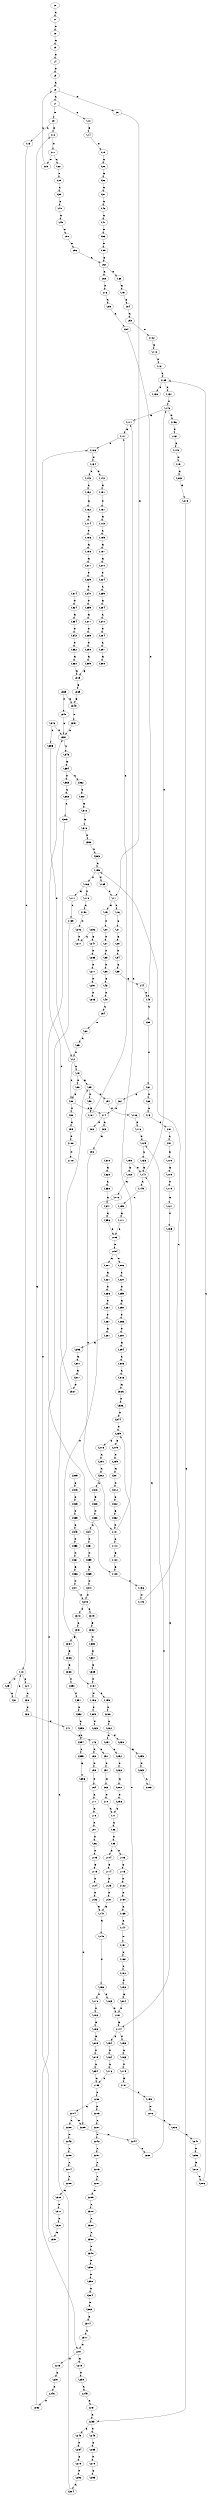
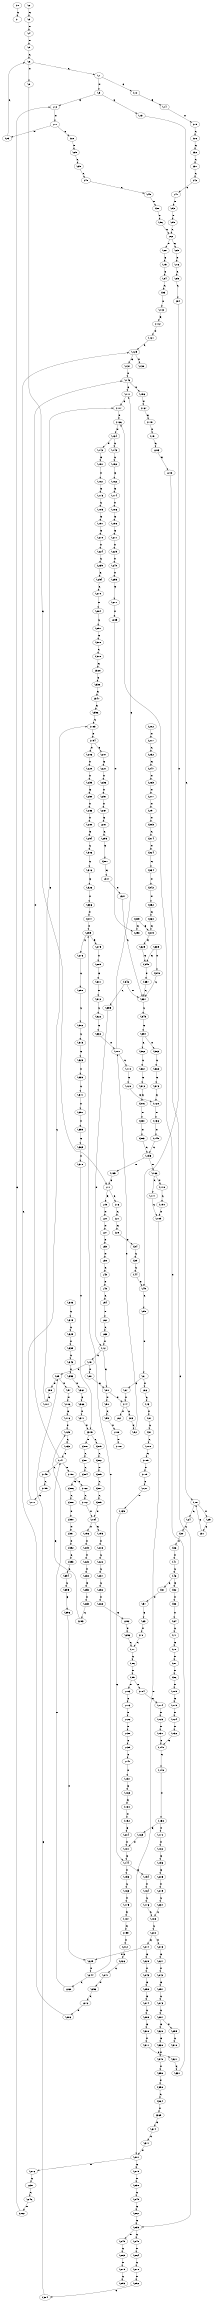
(55, 26) -> none
none -> (98, 649)
(88, 656) -> (137, 925)
none -> (151, 831)
(81, 920) -> (160, 1211)
(86, 936) -> (151, 747)
(136, 1167) -> (65, 1467)
(91, 2218) -> (160, 2023)
